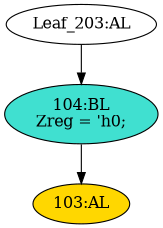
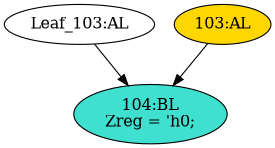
(81, 24) -> (79, 24)
(81, 158) -> (194, 60)
